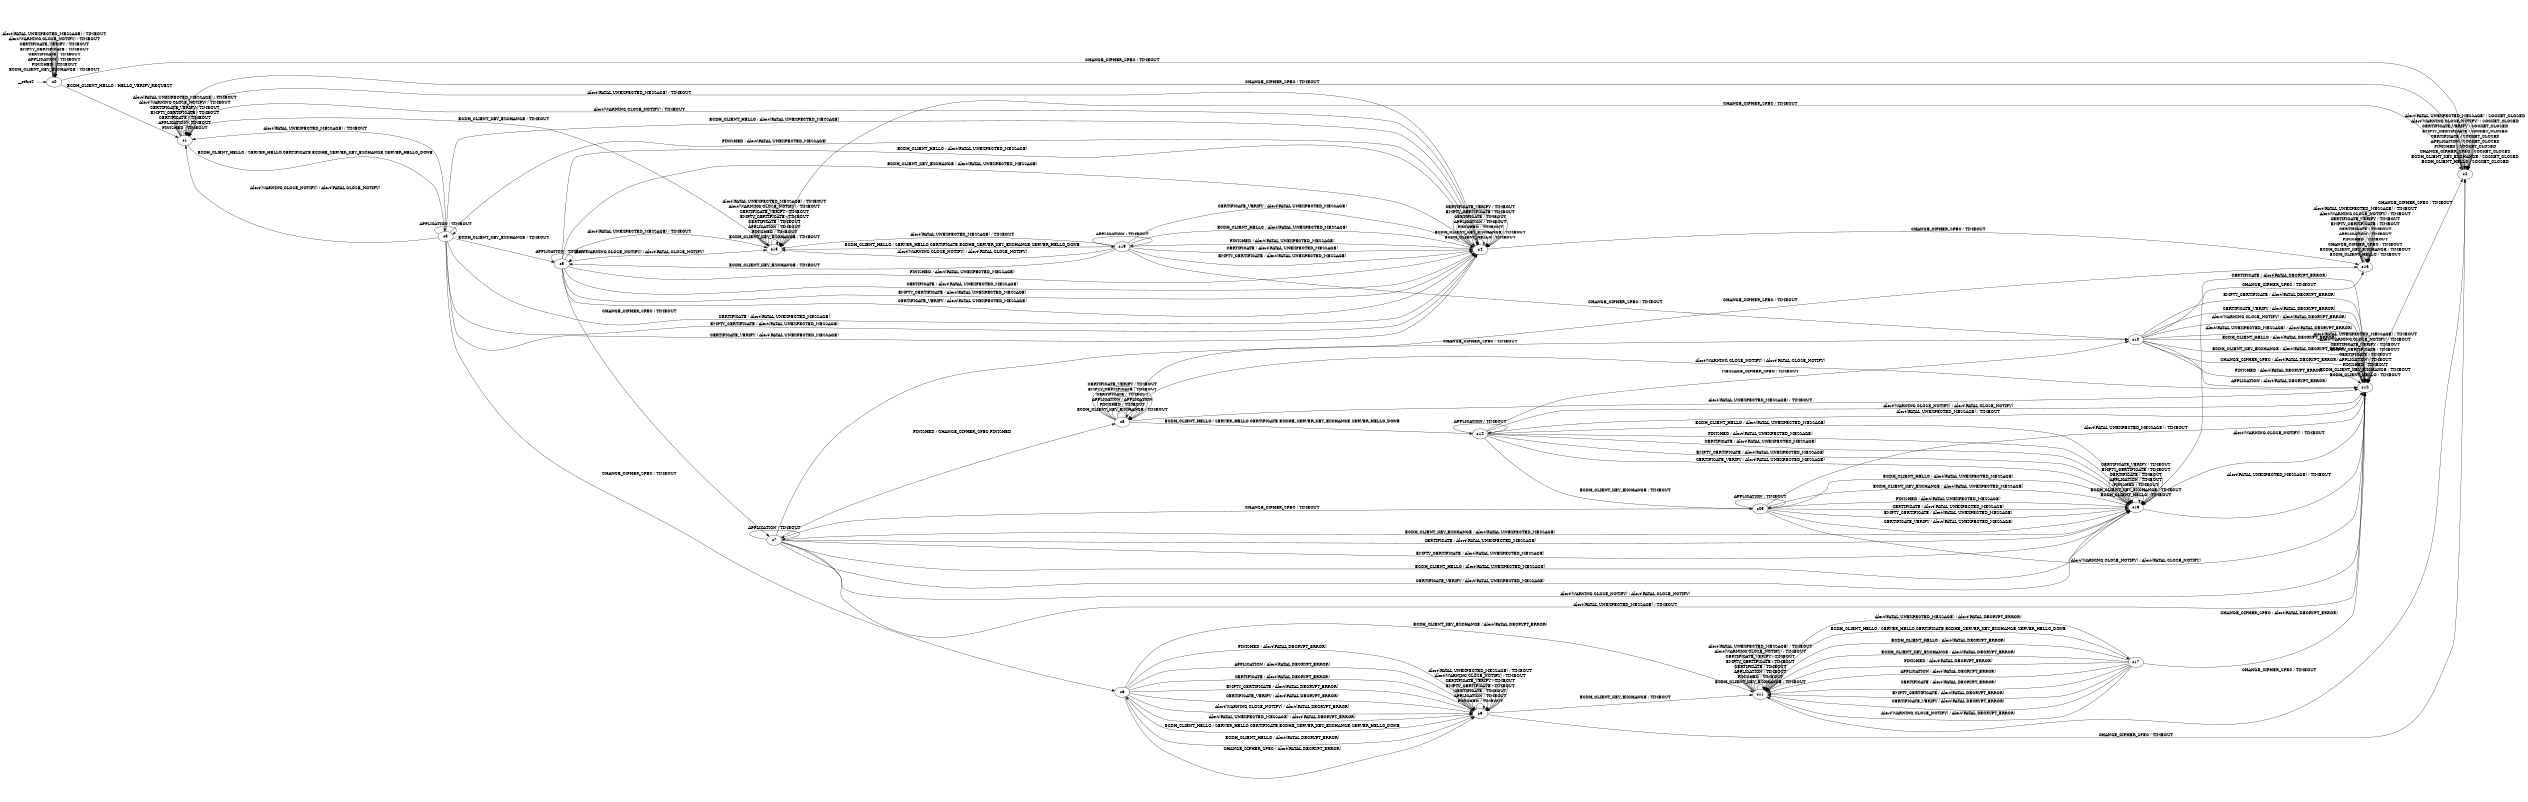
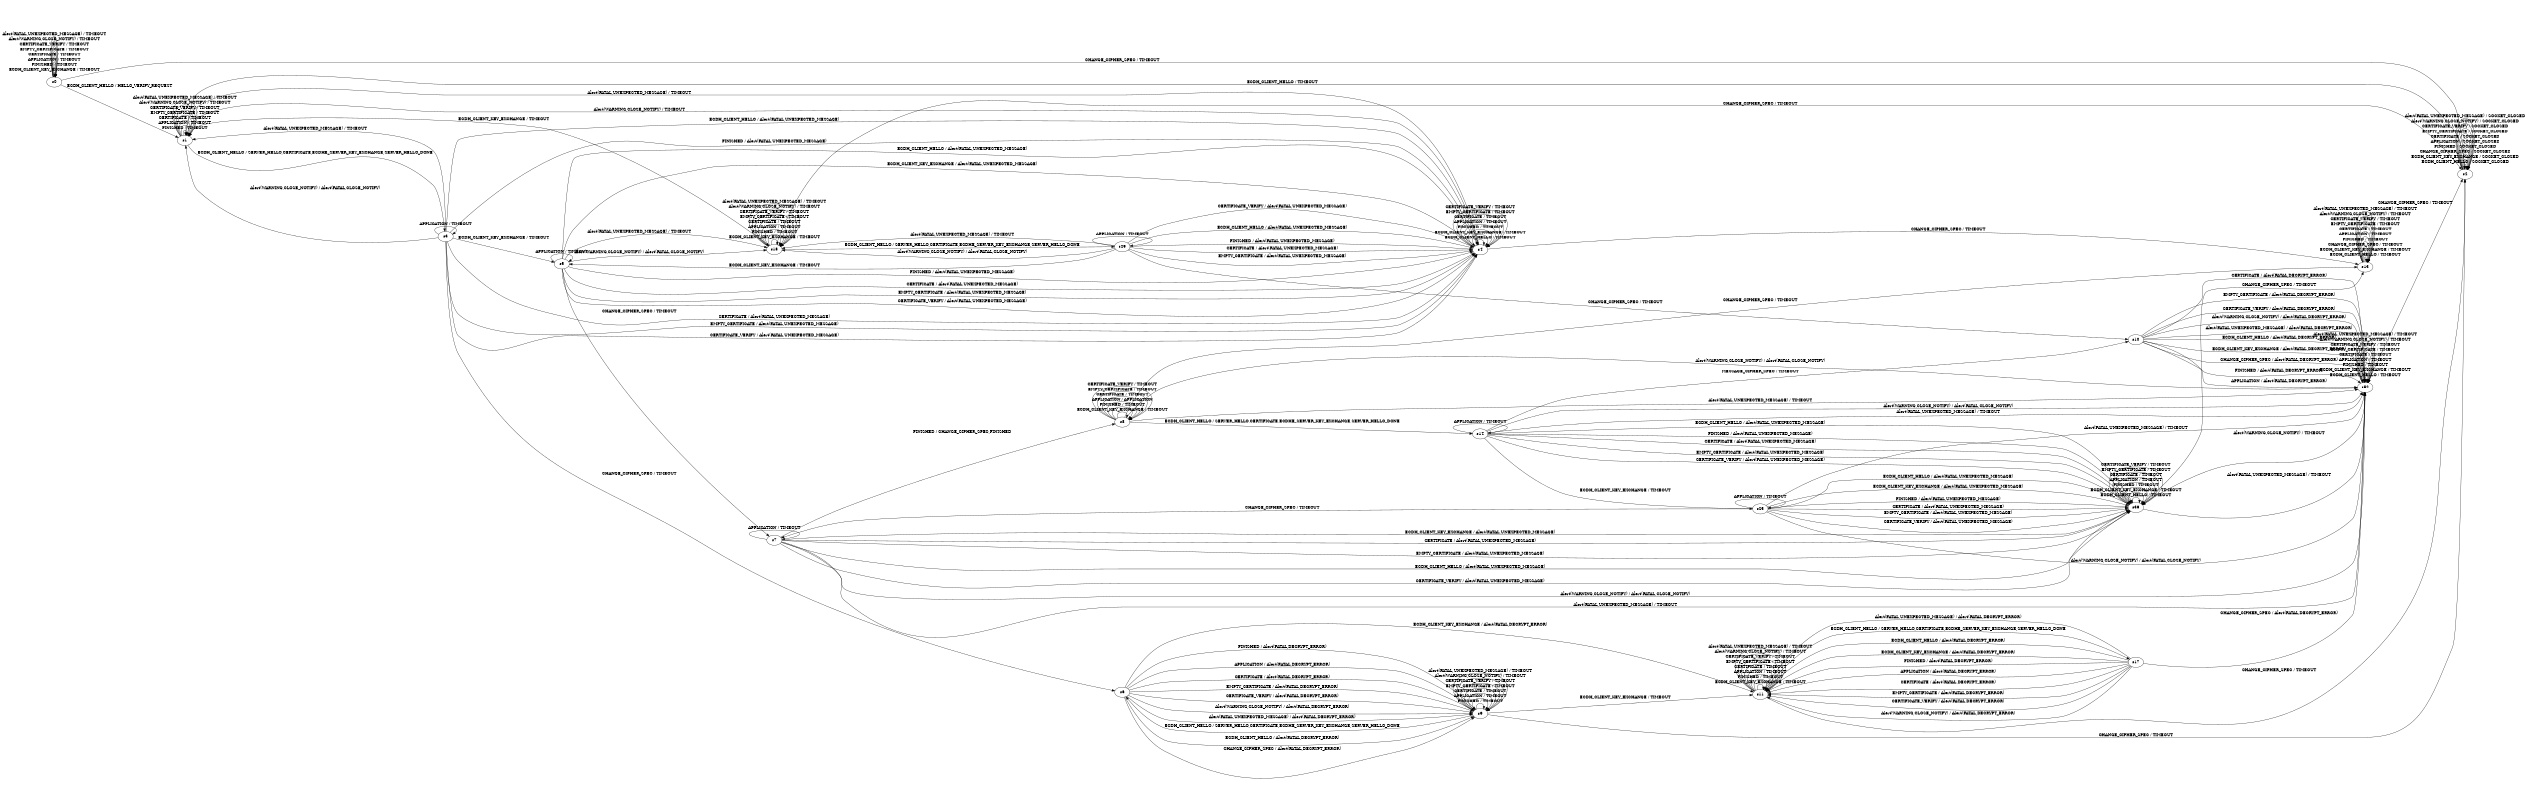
(26, 82) -> none
(1282, 82) -> (1282, 82)
(1122, 247) -> (1122, 247)
(1413, 346) -> none
(2365, 387) -> (2365, 387)
(2136, 508) -> (2136, 508)
